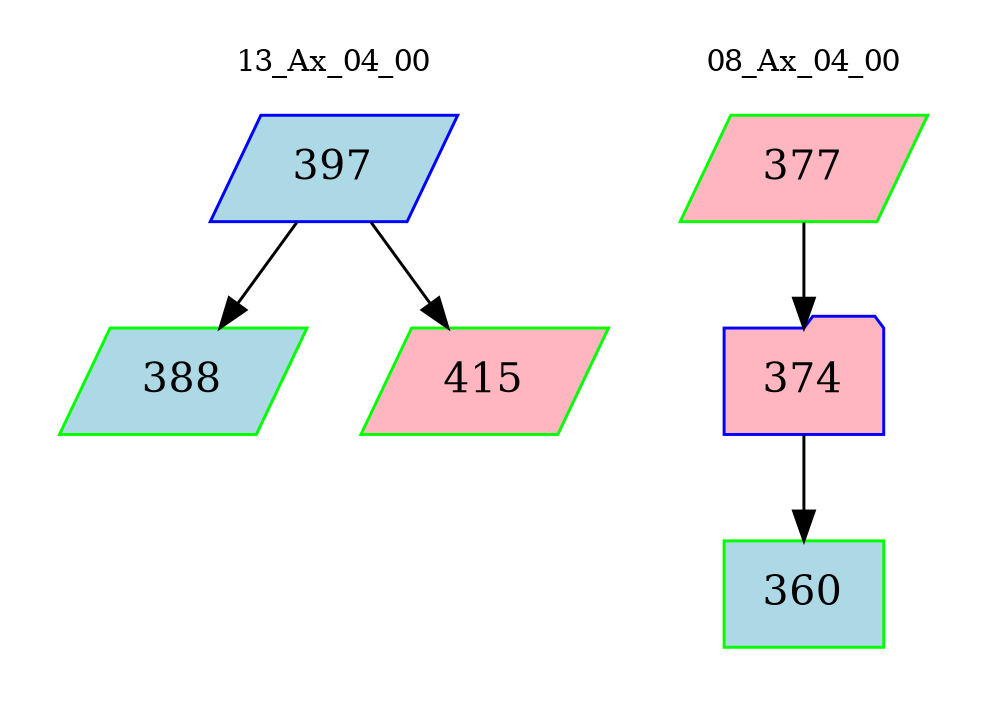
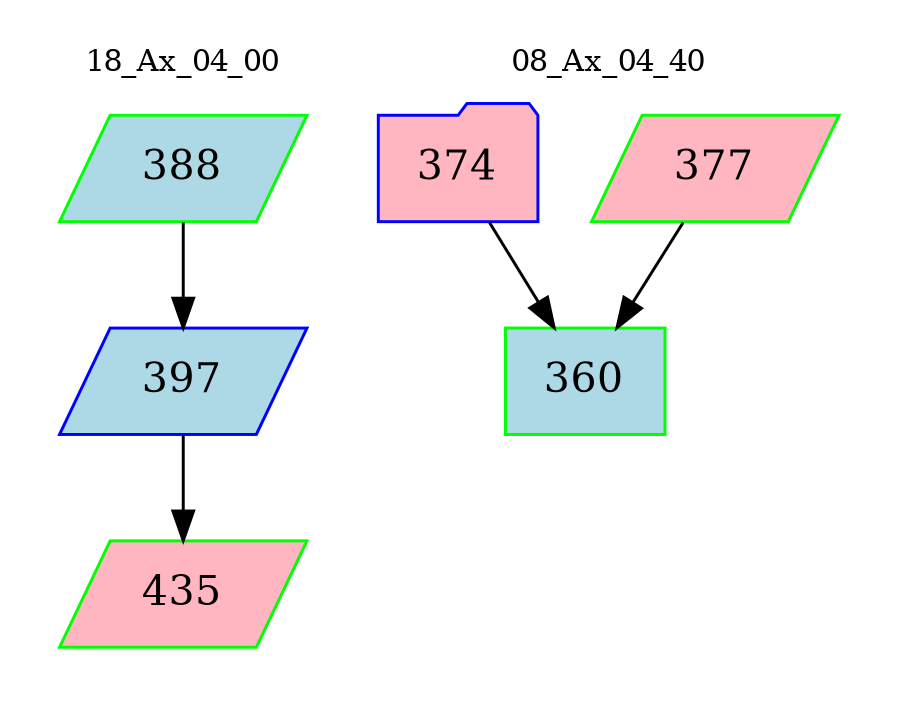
(334, 64) -> (183, 64)
(804, 64) -> (609, 64)
(804, 260) -> (658, 262)
(267, 263) -> (183, 260)
(485, 381) -> (183, 594)
